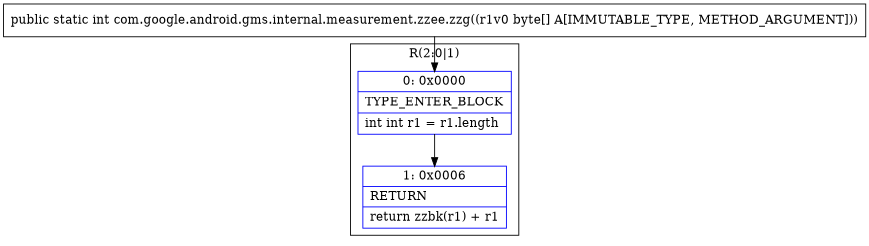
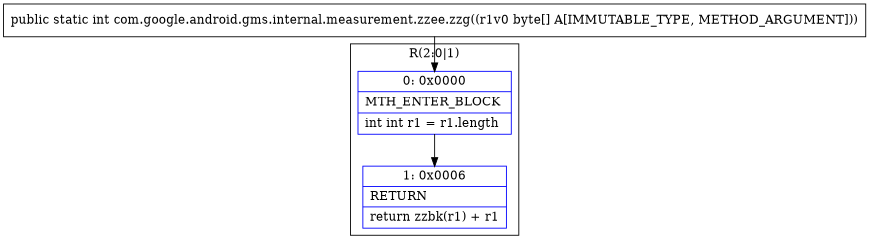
(435, 102) -> (433, 102)
